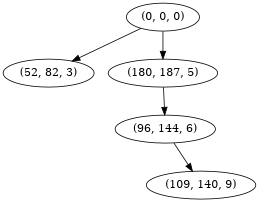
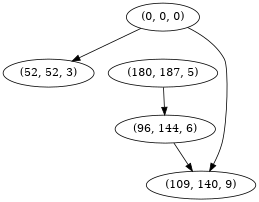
(163, 41) -> (227, 88)
(49, 73) -> (49, 73)
